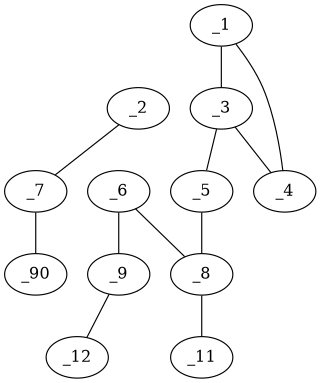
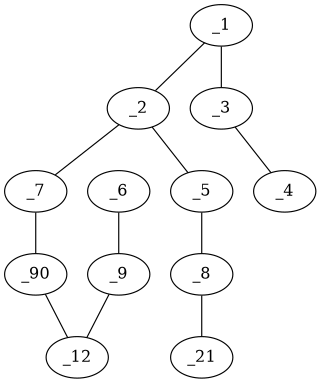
(269, 104) -> (180, 67)
(212, 150) -> (170, 150)
(160, 233) -> none
none -> (57, 316)
(202, 357) -> (202, 357)
